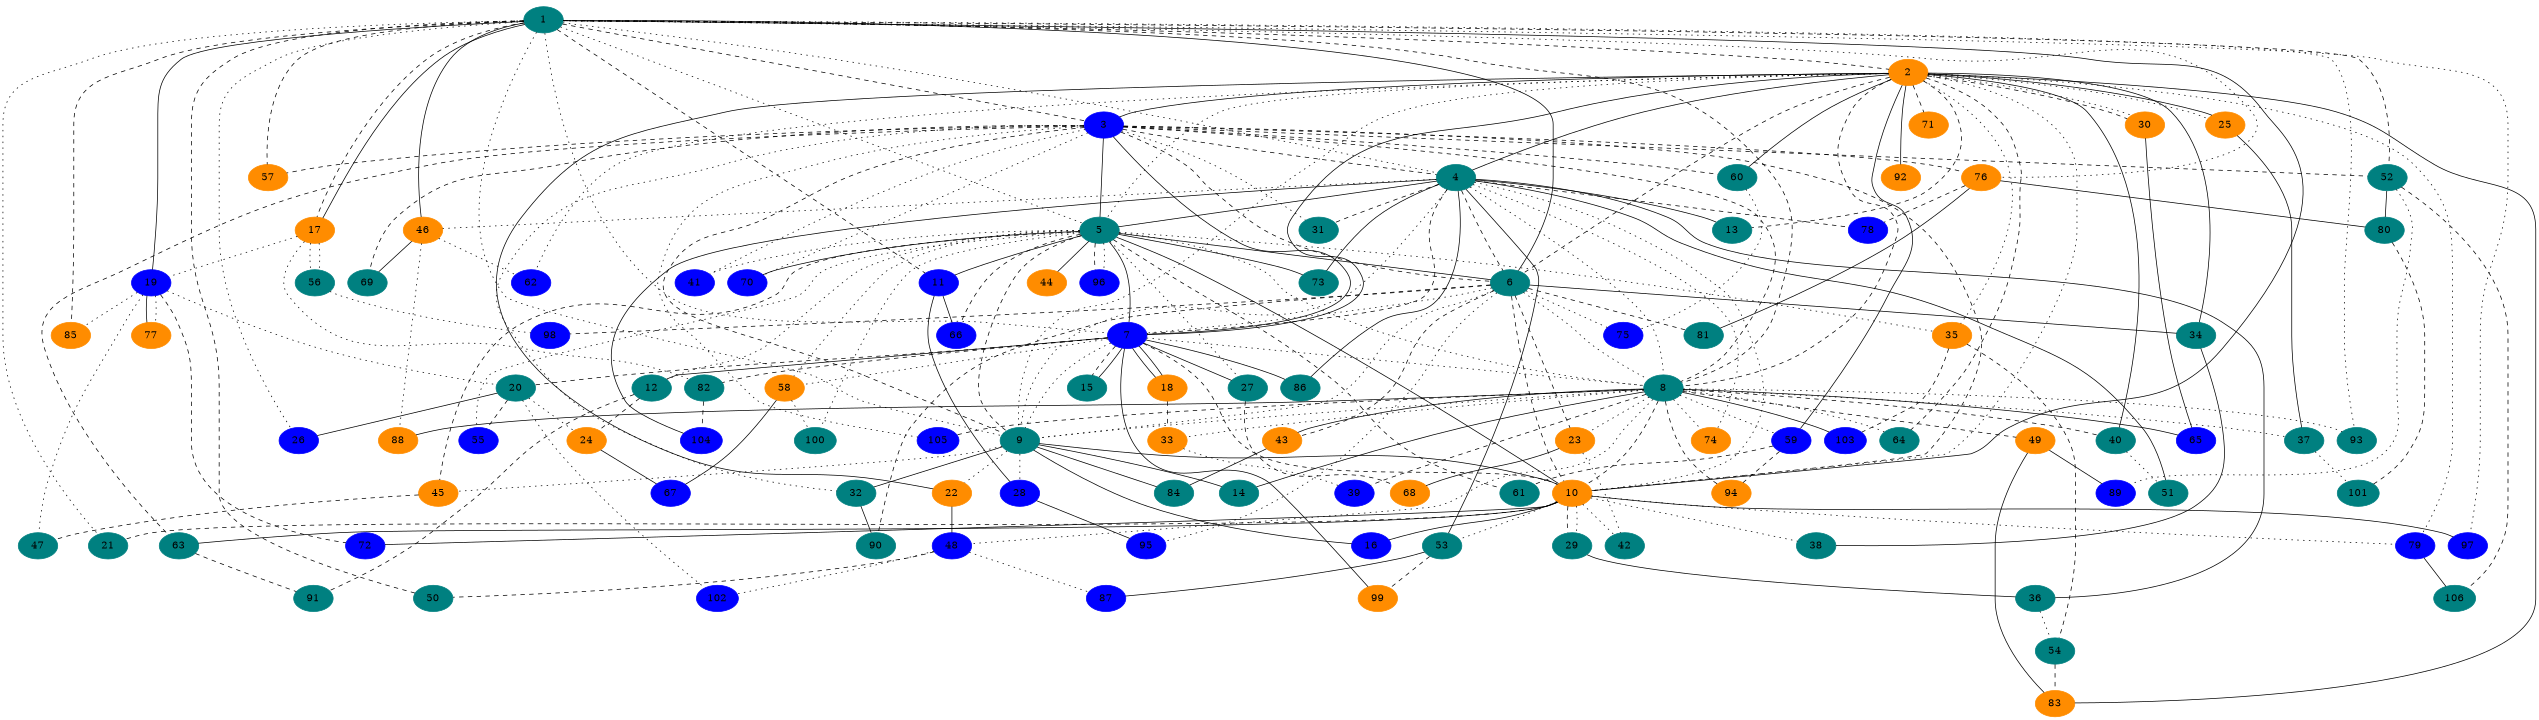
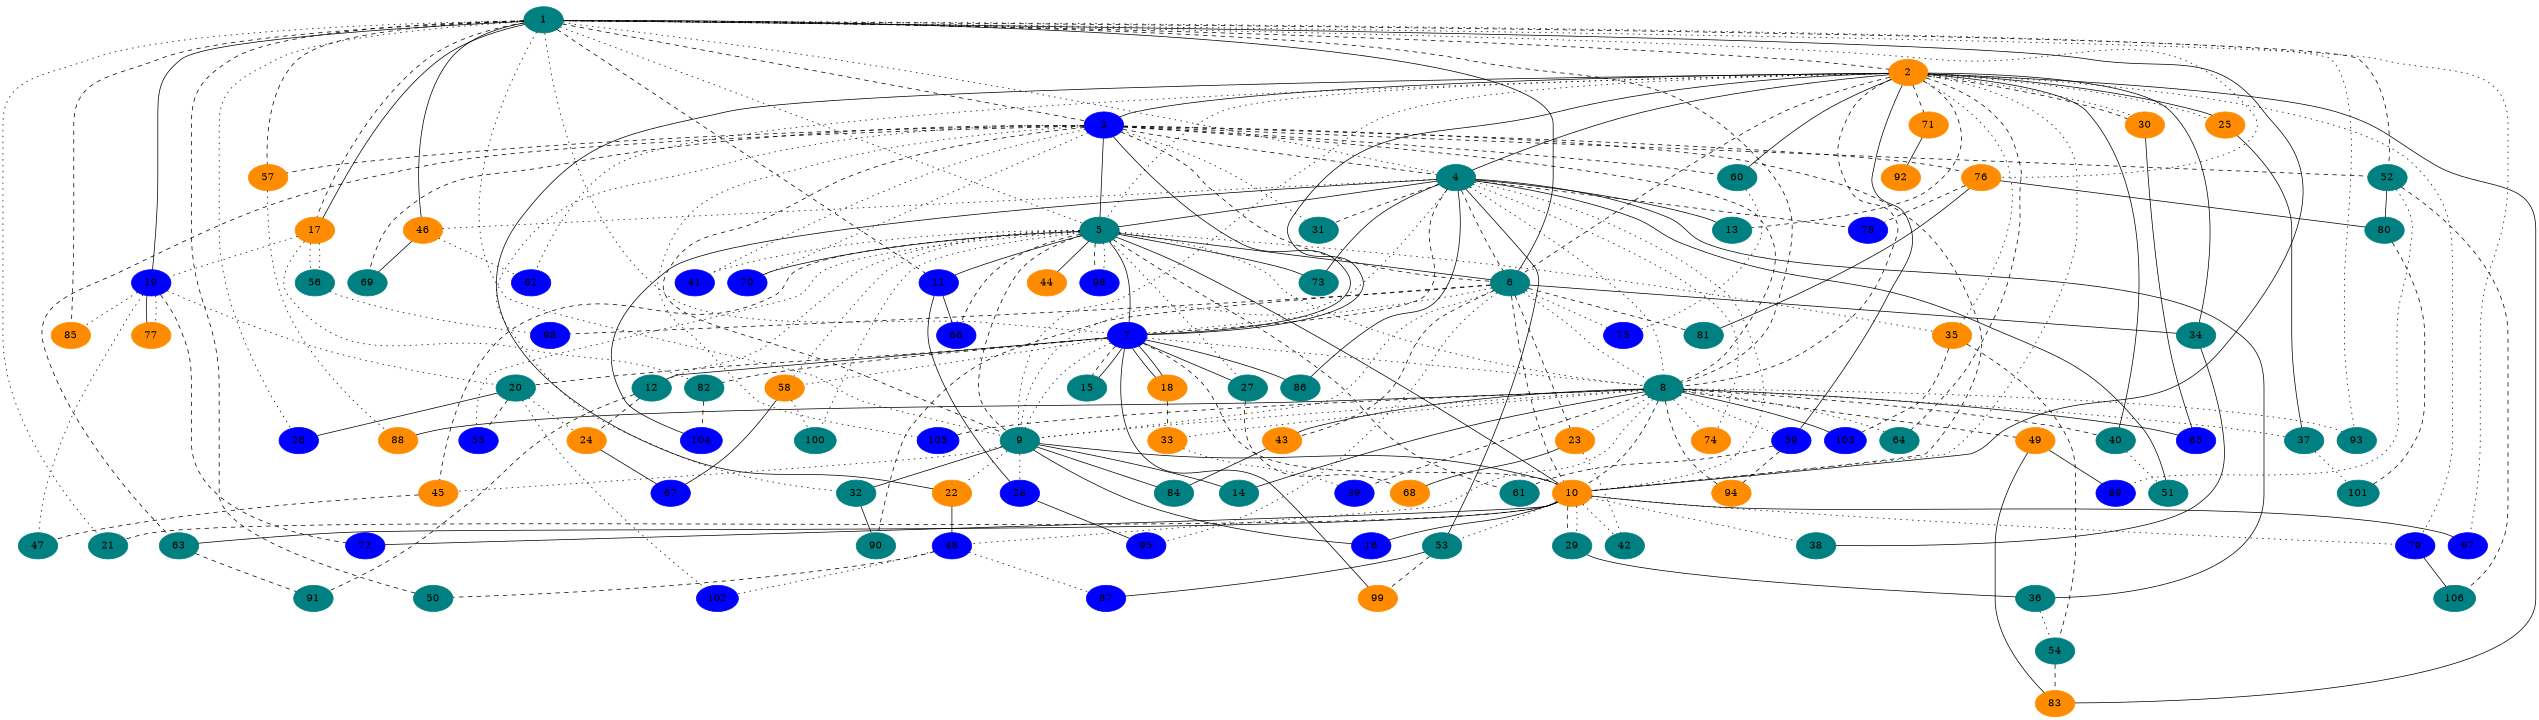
(1901, 125) -> (1915, 151)
(411, 335) -> (295, 326)
